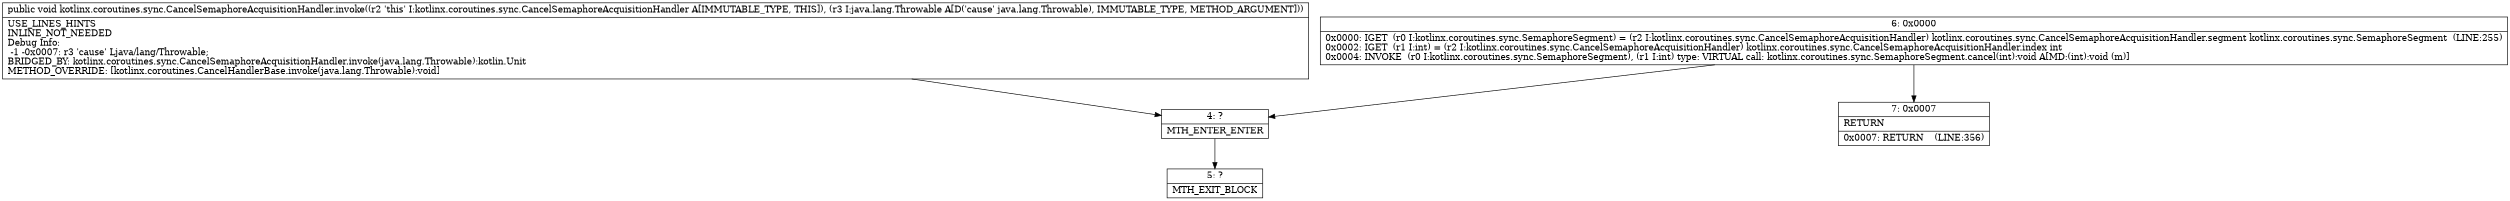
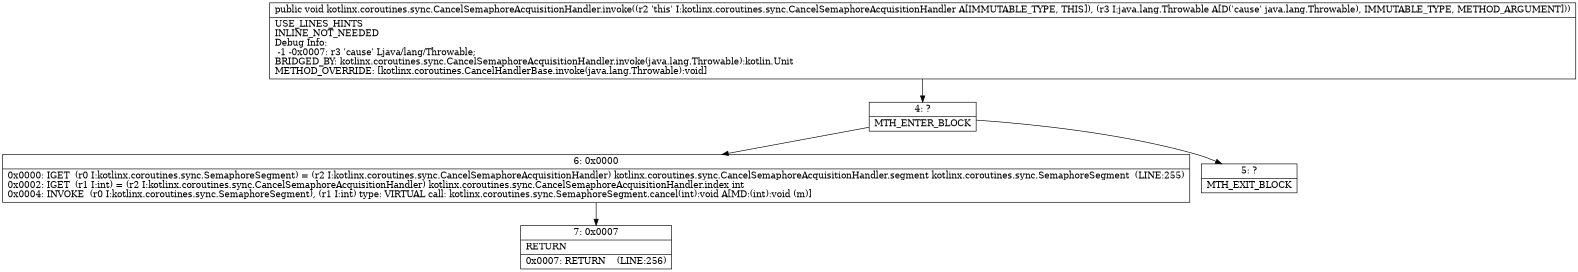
(1495, 91) -> (799, 140)
(1215, 131) -> (923, 124)
(1914, 138) -> (596, 261)
